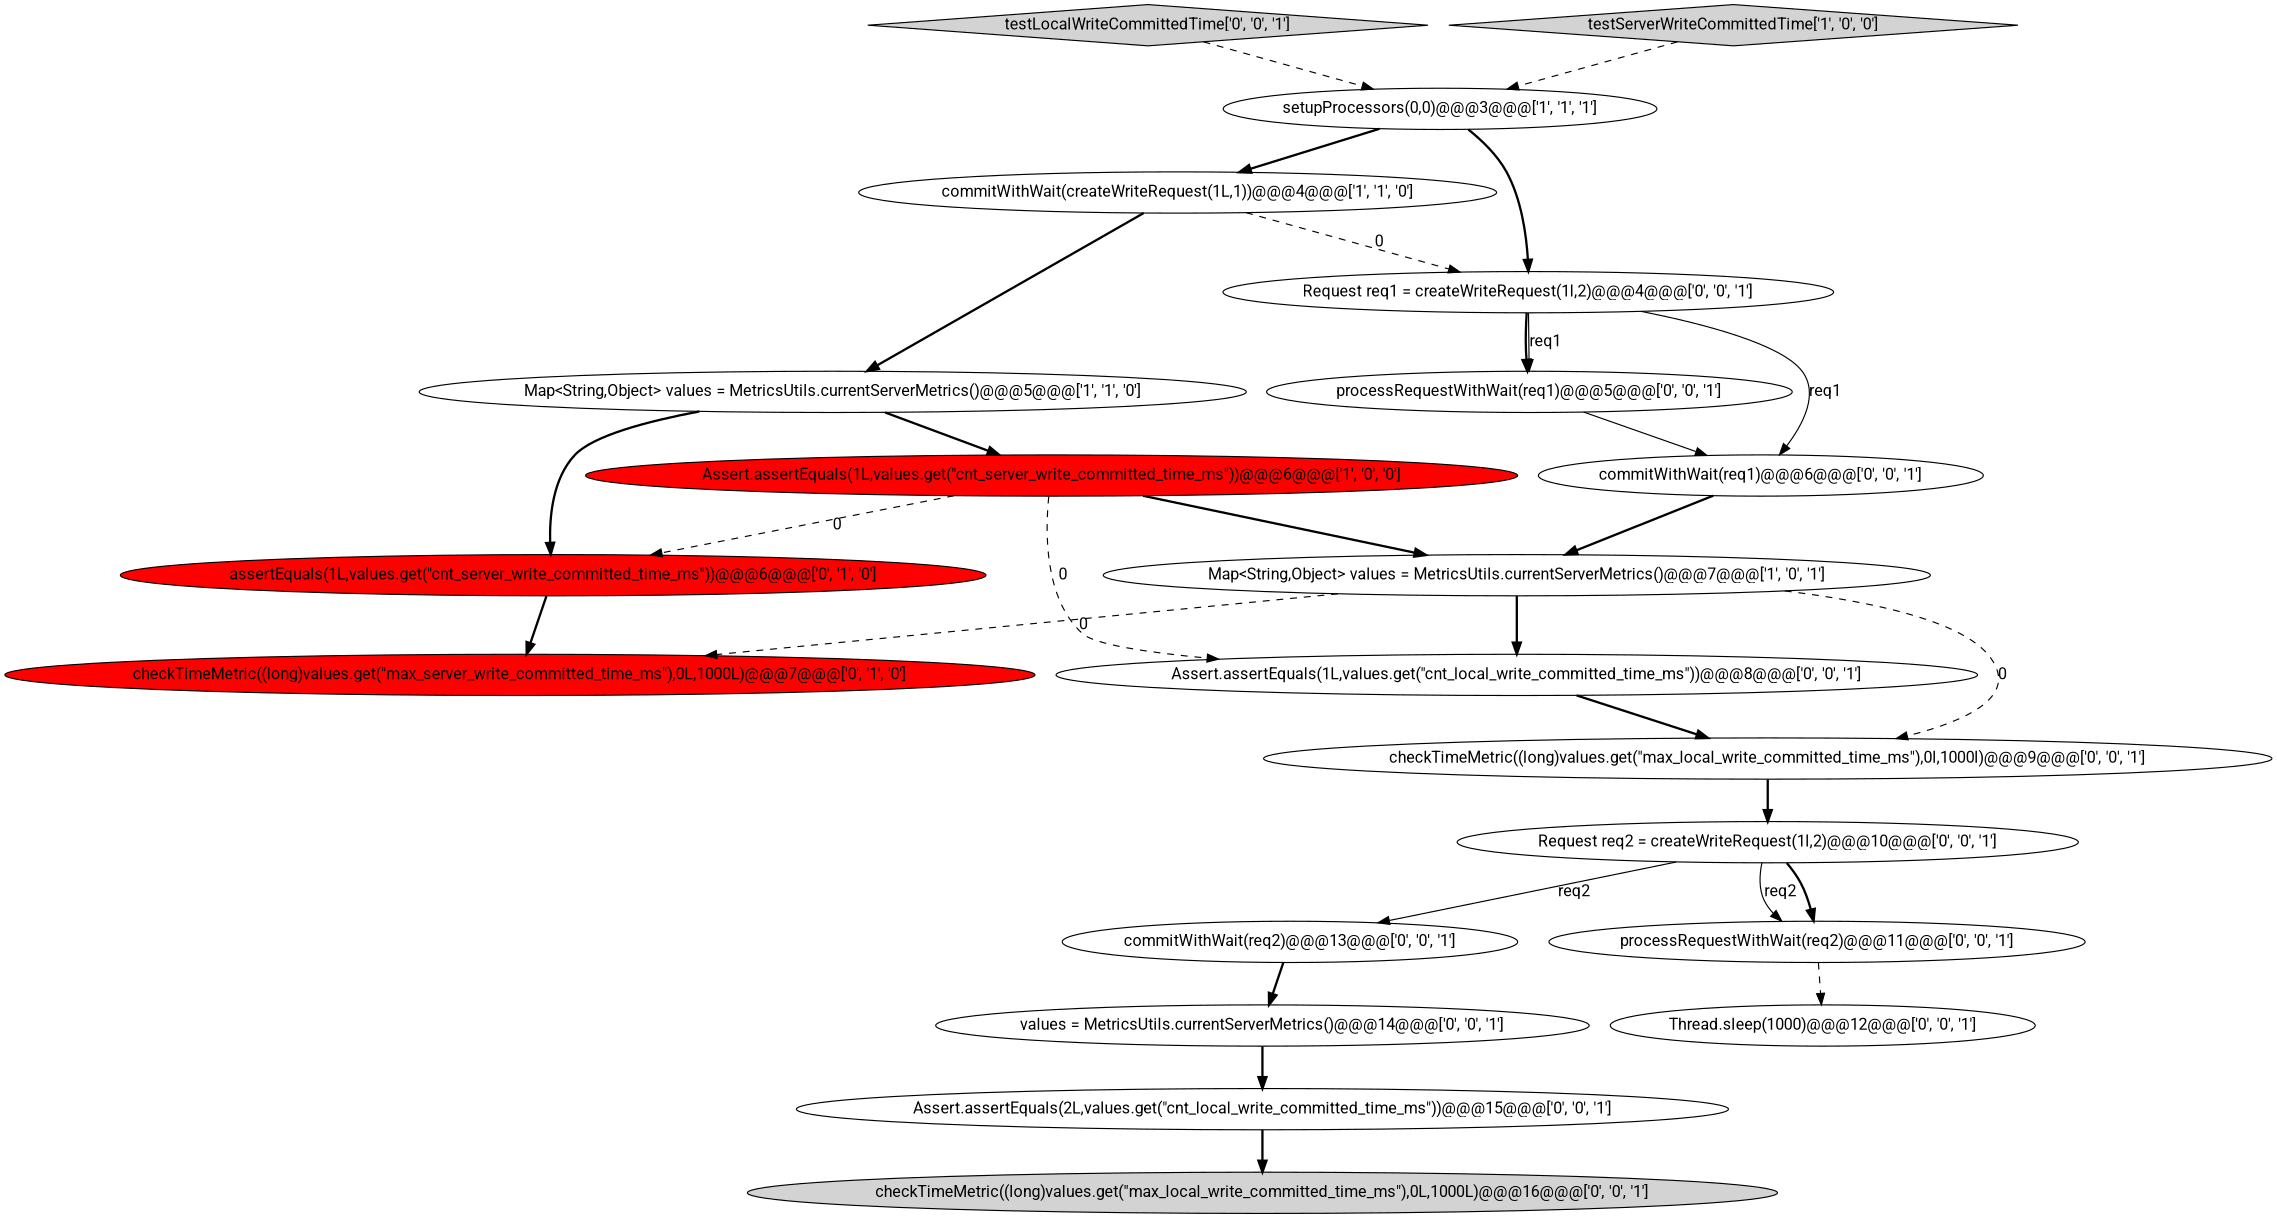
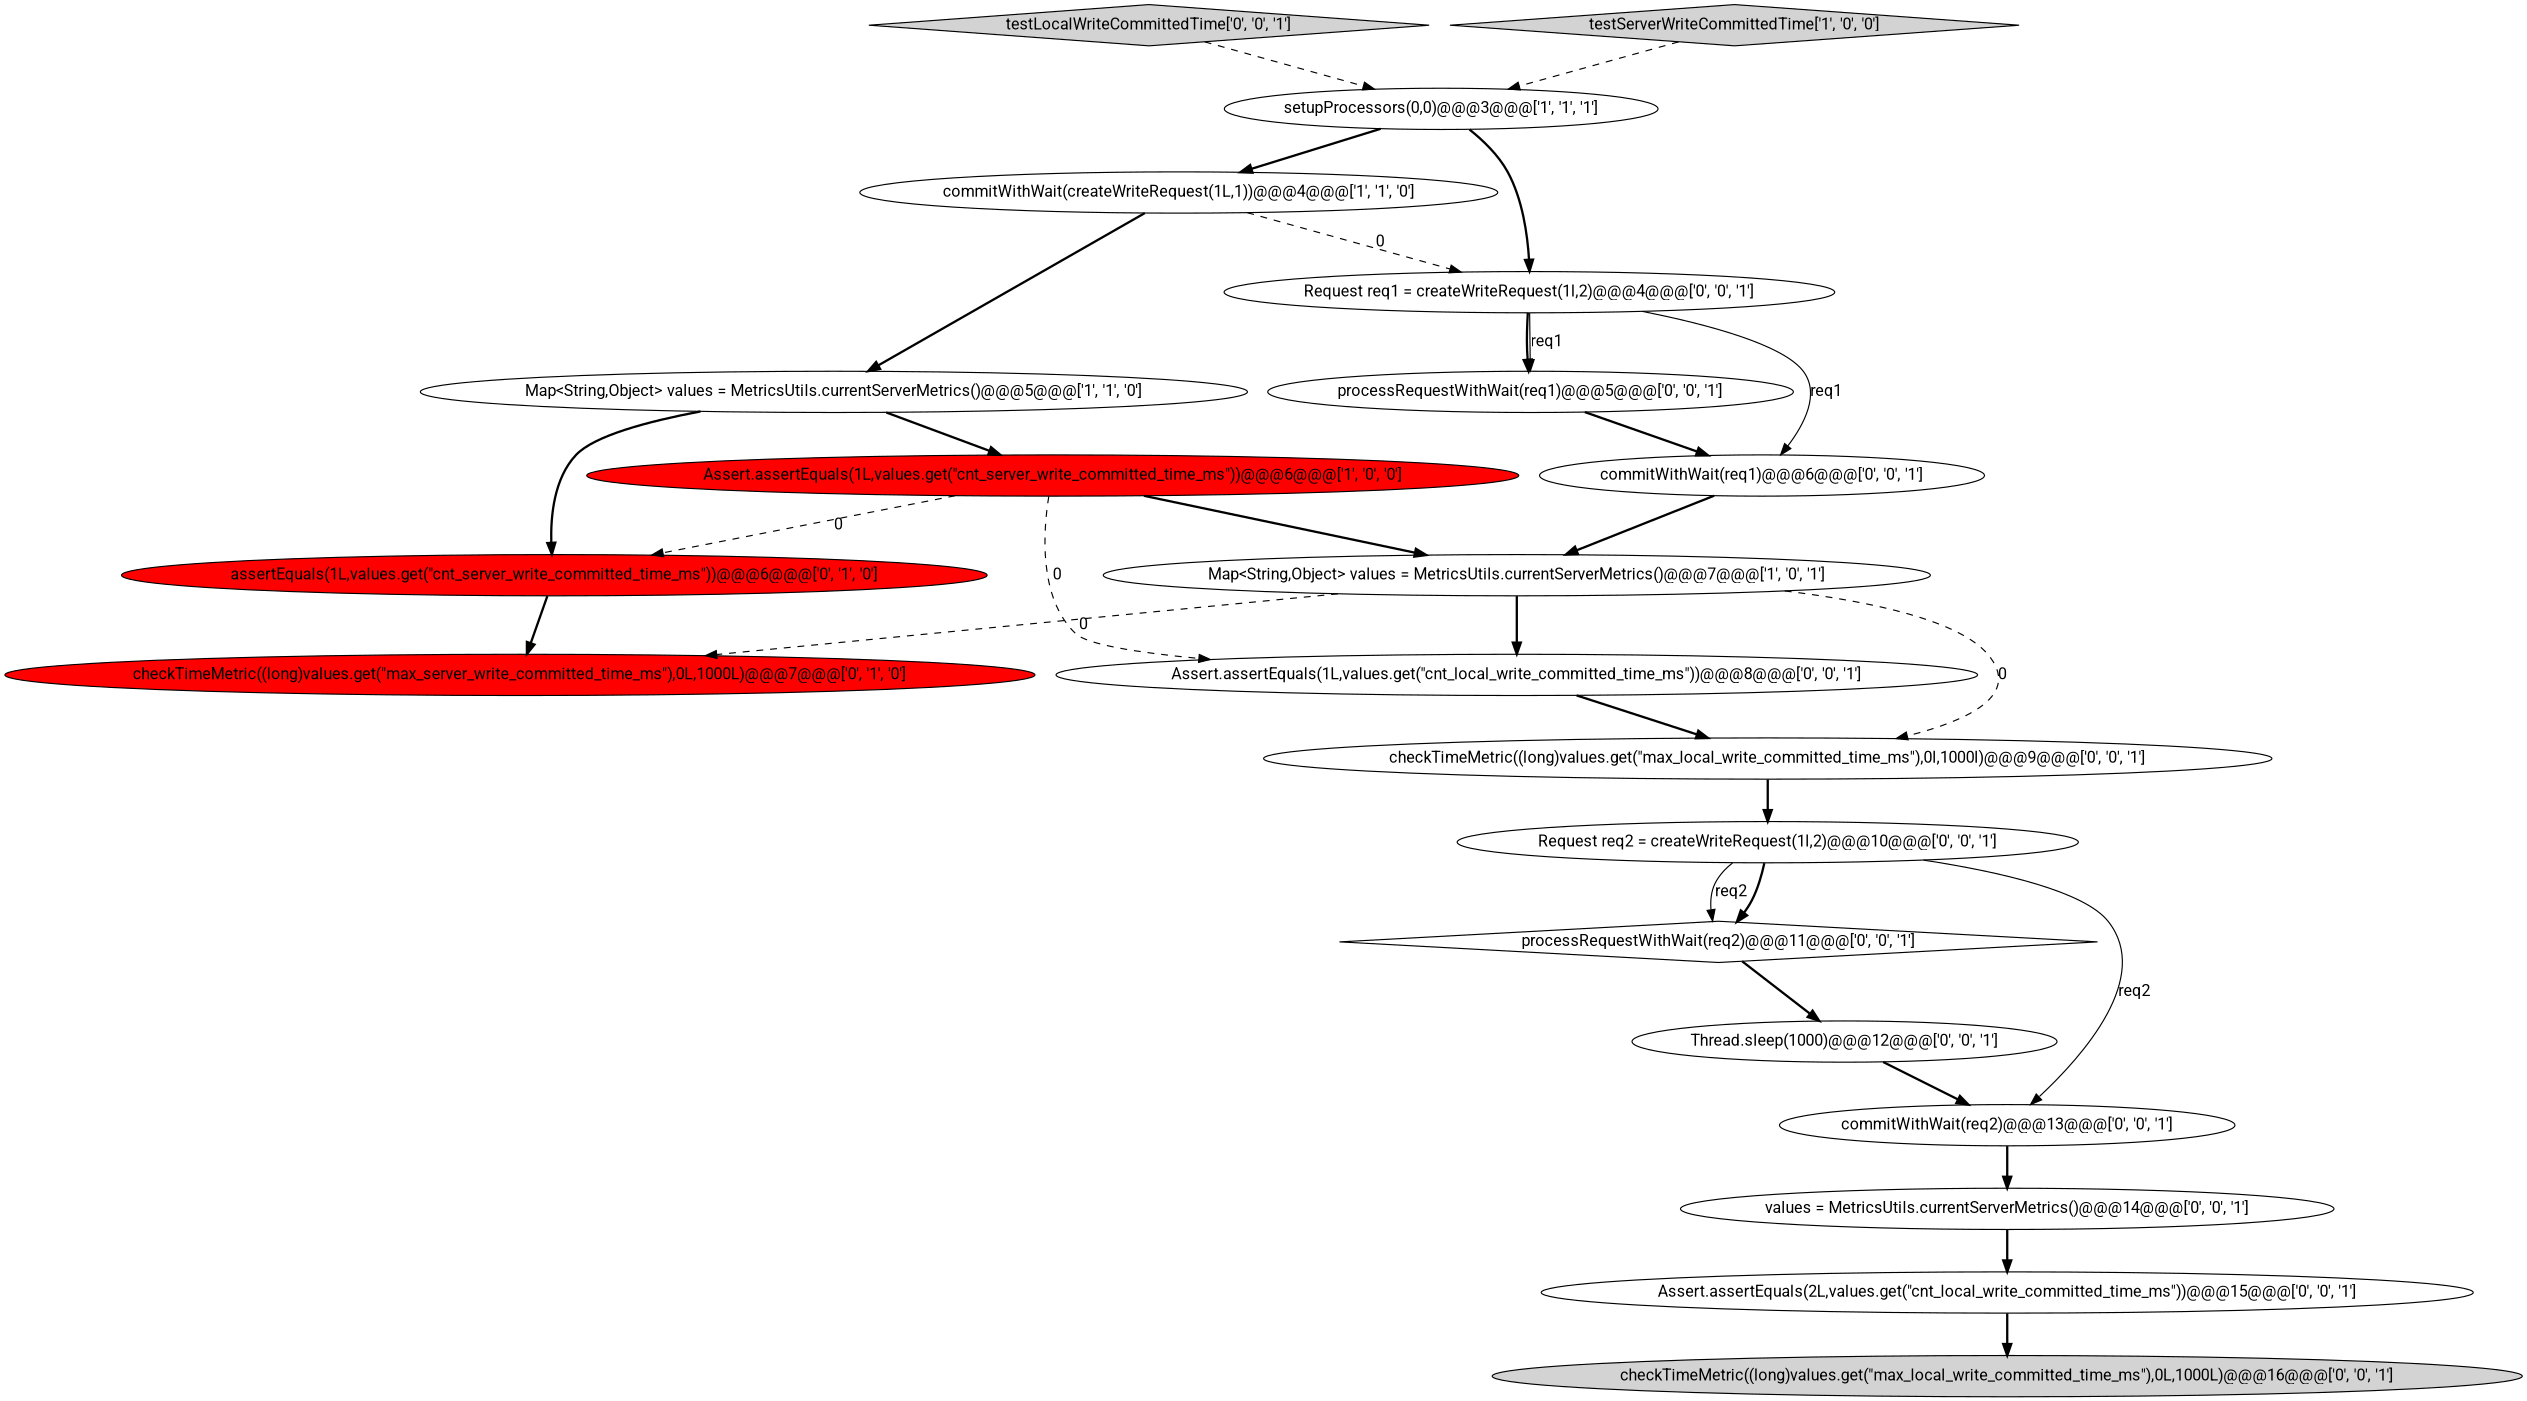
(1640, 432) -> (1641, 432)
(1817, 942) -> (1719, 942)
(1819, 978) -> (1776, 988)
none -> (1921, 1081)
